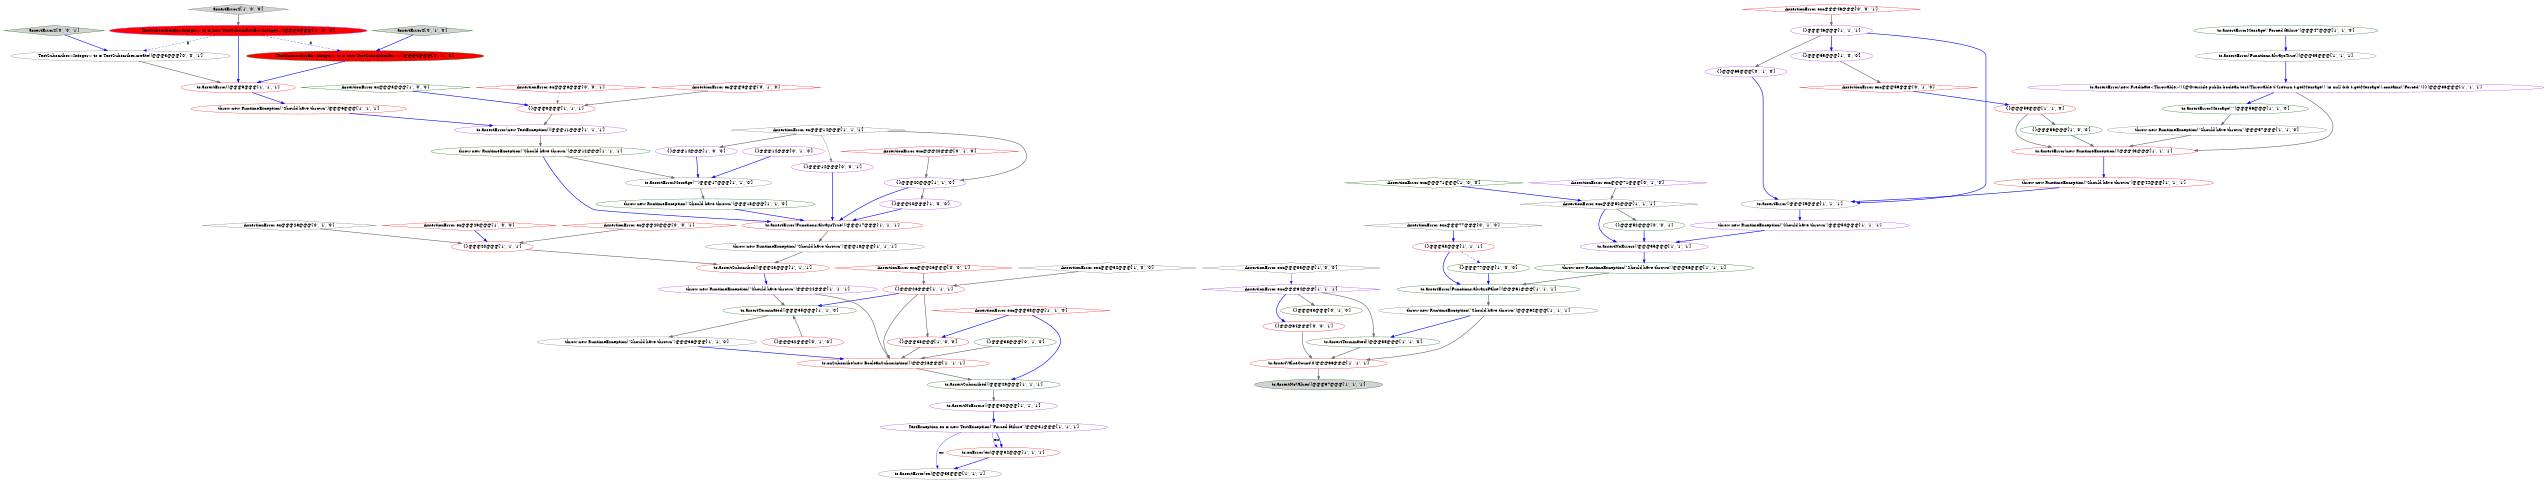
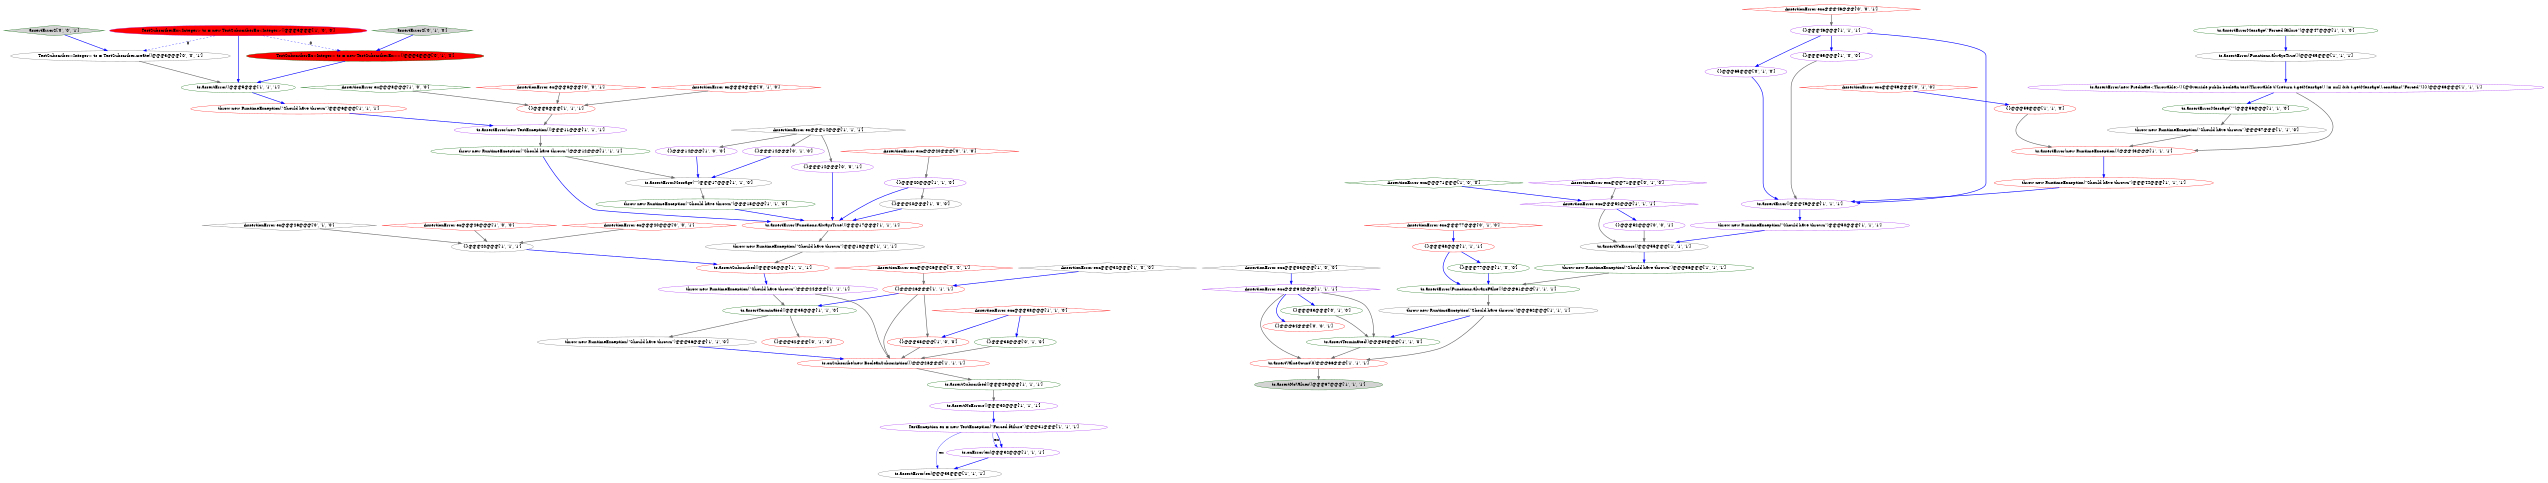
(238, 9) -> none
(1789, 50) -> (1789, 50)
(1859, 71) -> (1791, 123)
(238, 88) -> (238, 88)
(559, 97) -> (559, 97)
(469, 98) -> (469, 98)
(2061, 130) -> none
(996, 138) -> (802, 140)
(827, 147) -> (827, 147)
(921, 204) -> (921, 204)
(1609, 204) -> (1609, 204)
(1800, 204) -> (1800, 204)
(1625, 214) -> (1625, 214)
(1453, 225) -> (1453, 225)
(1644, 225) -> (1644, 225)
(1599, 228) -> (1599, 228)
(480, 235) -> (480, 235)
(1644, 235) -> (1644, 235)
(492, 247) -> (492, 247)
(1644, 247) -> (1644, 247)
(620, 257) -> (620, 257)
(1470, 257) -> (1470, 257)
(1291, 277) -> (1291, 277)
(1017, 278) -> (1017, 278)
(1305, 299) -> (1305, 299)
none -> (1351, 324)
(799, 328) -> (794, 325)
(1303, 345) -> (1262, 330)
(1056, 351) -> (1018, 325)
(1003, 453) -> (1003, 453)
